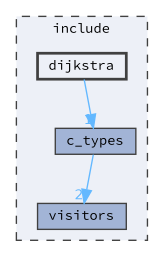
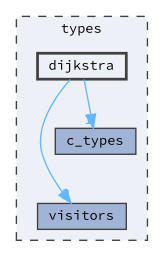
(82, 29) -> (82, 29)
(90, 172) -> (41, 134)
